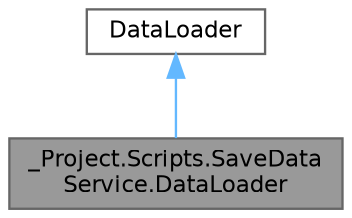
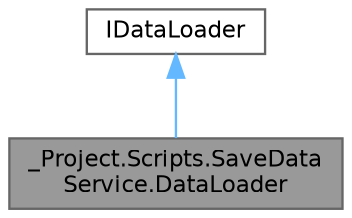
(176, 32) -> (176, 32)
